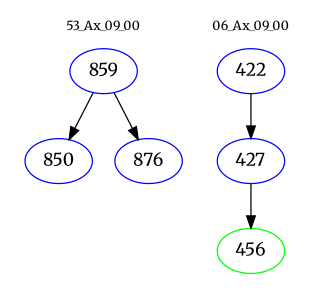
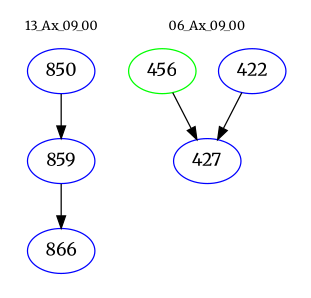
(104, 27) -> (62, 27)
(84, 111) -> (61, 110)
(149, 161) -> (61, 251)
(251, 200) -> (182, 111)
